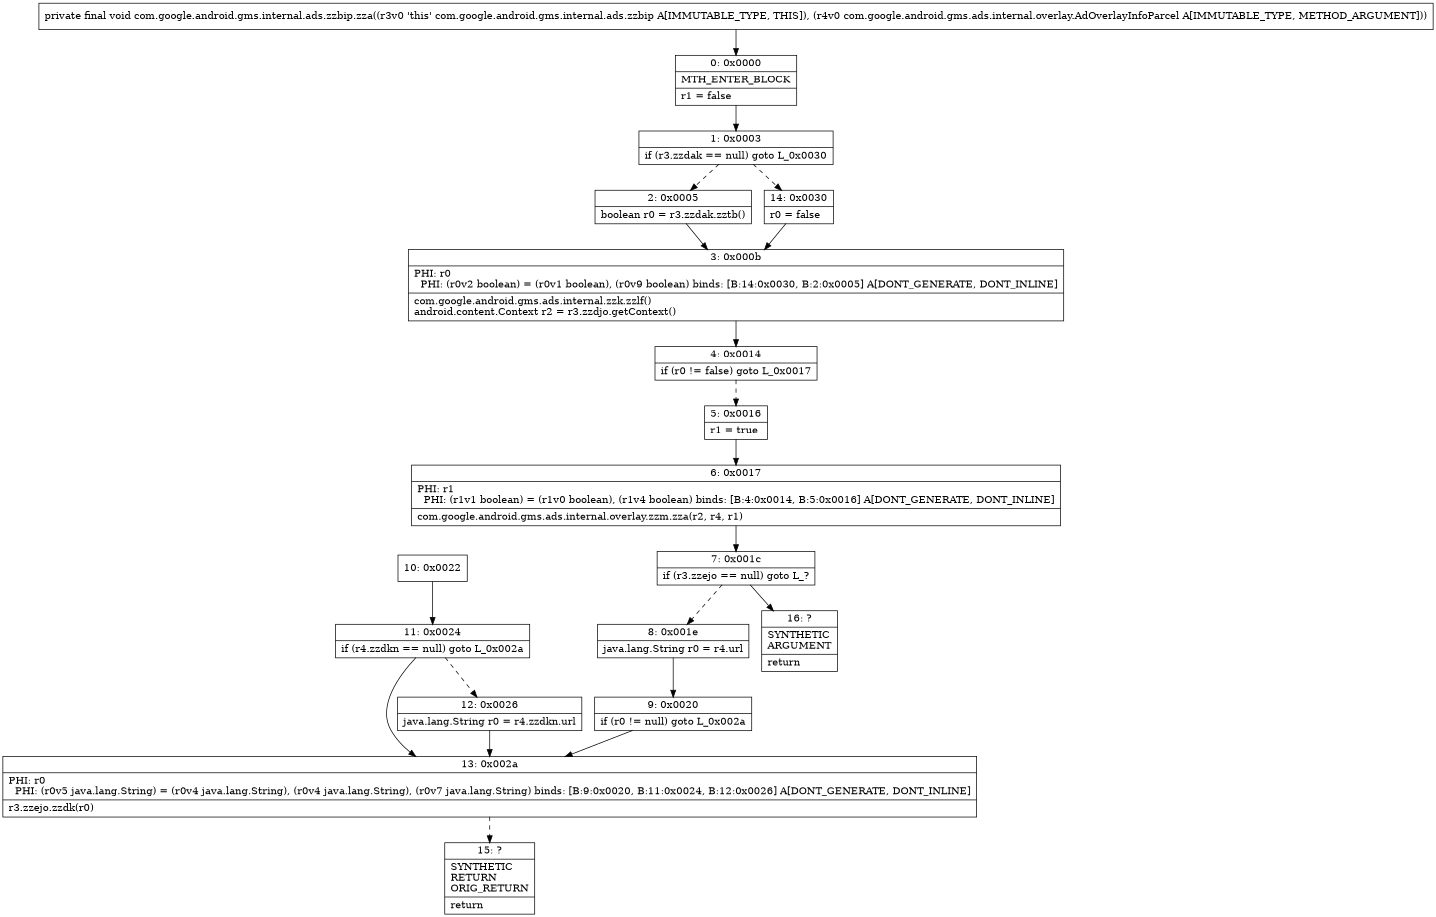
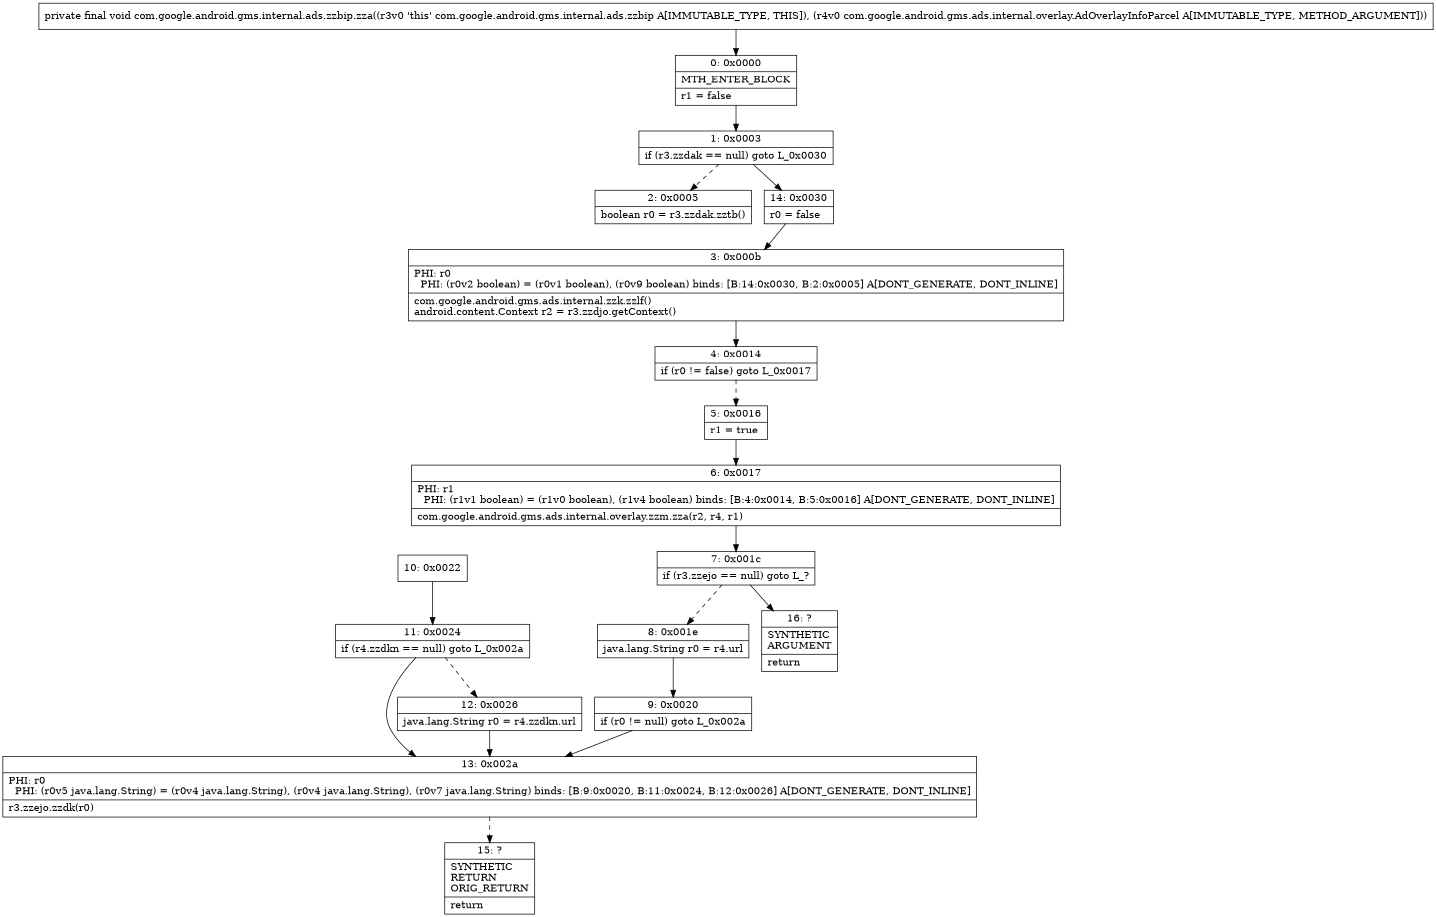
(765, 175) -> (765, 175)
(695, 234) -> none
